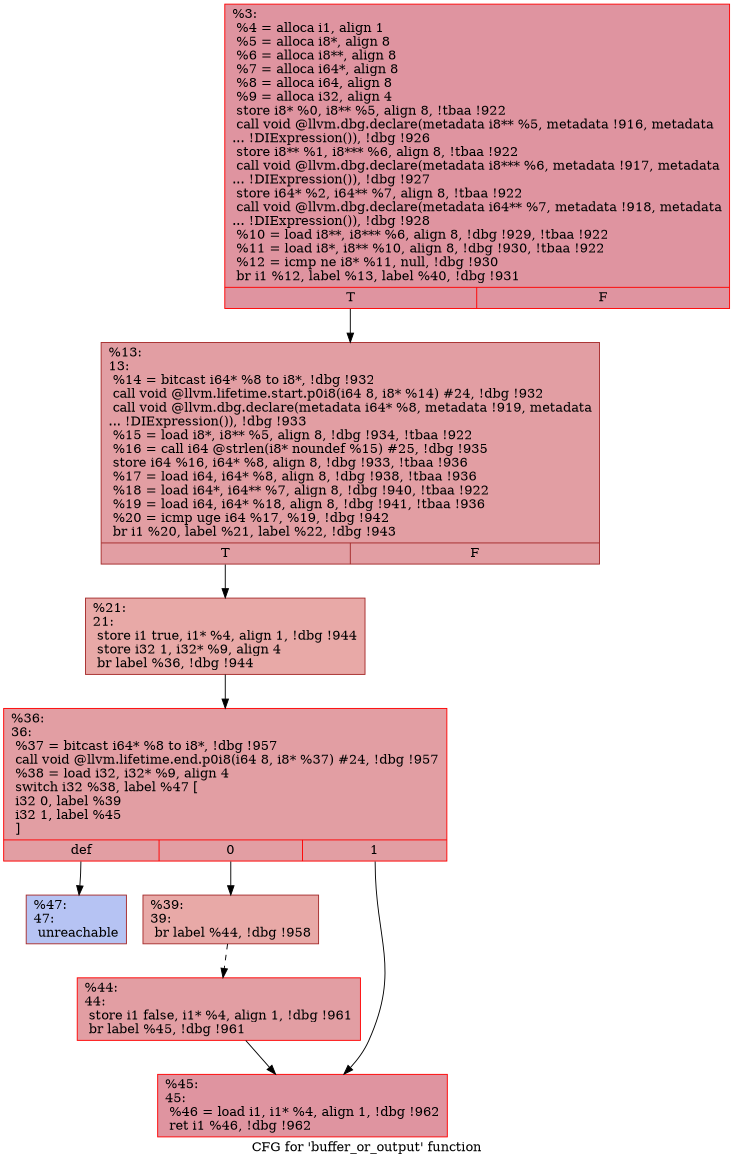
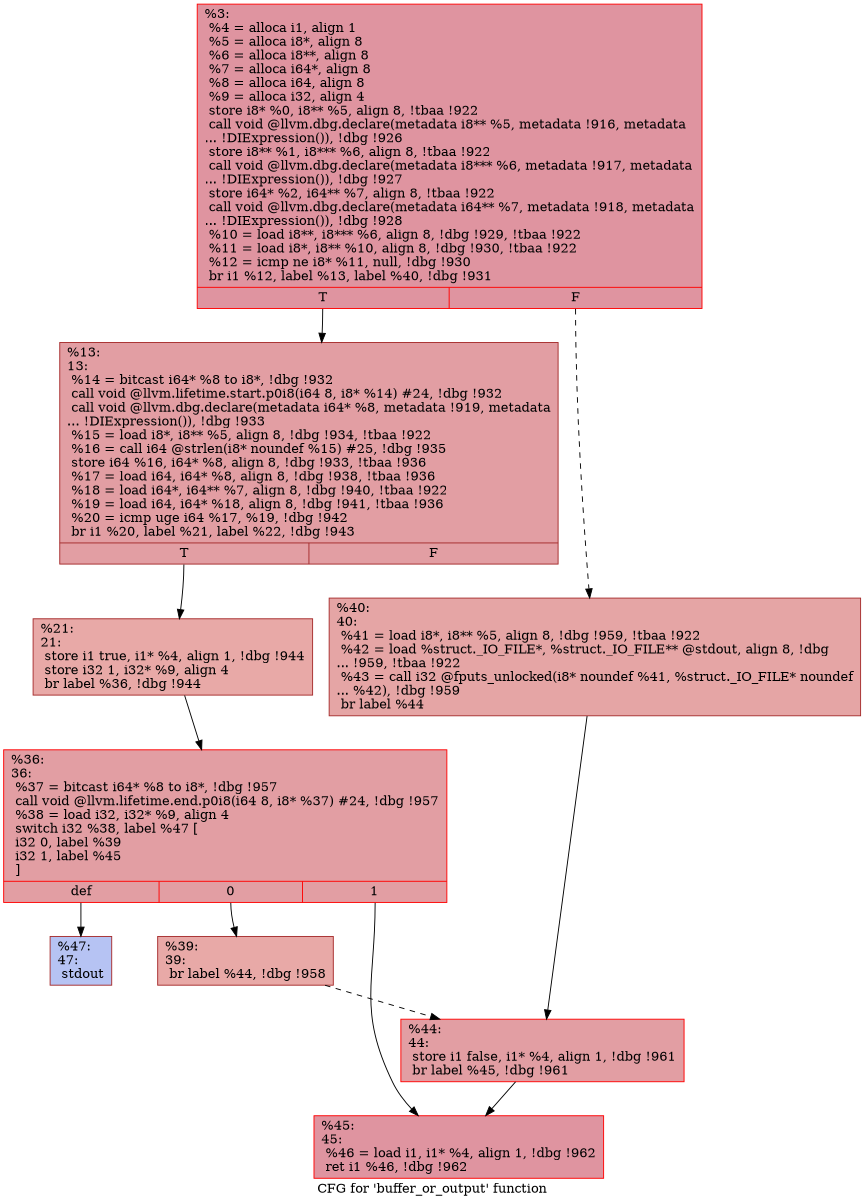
none -> (595, 657)
(76, 933) -> (81, 974)
